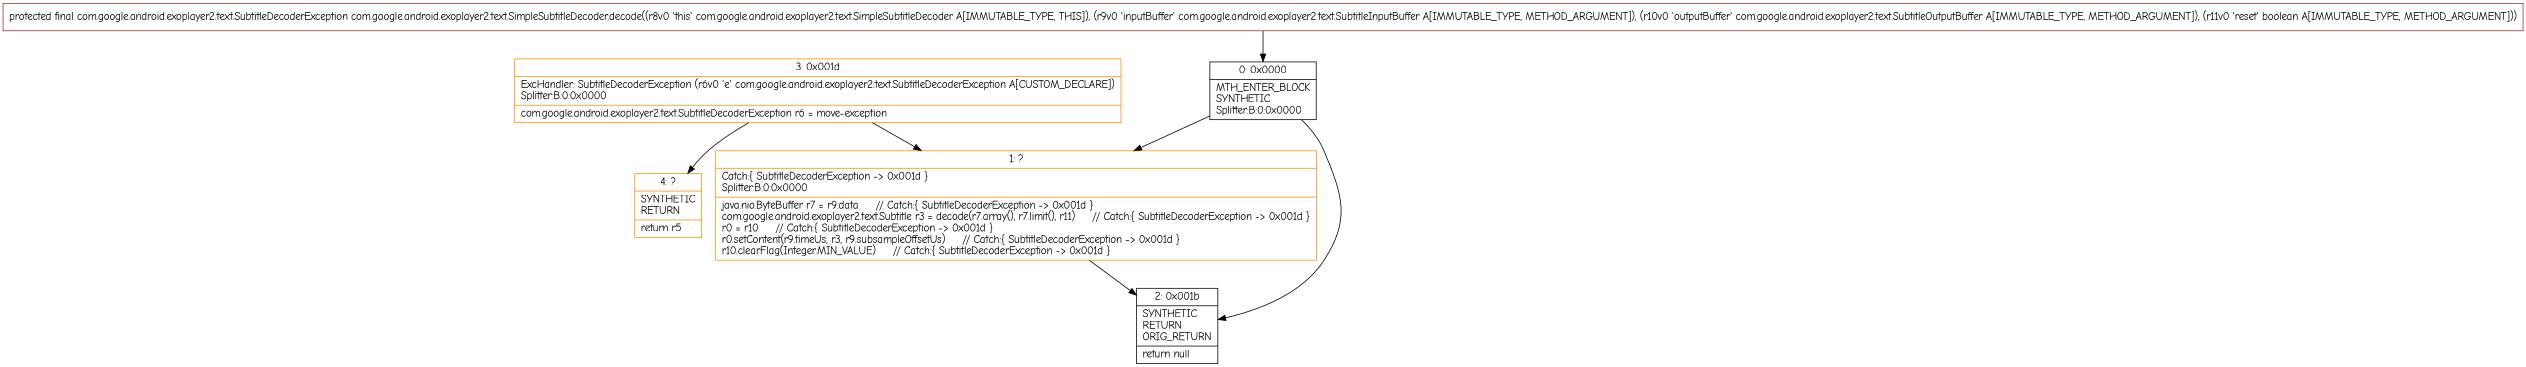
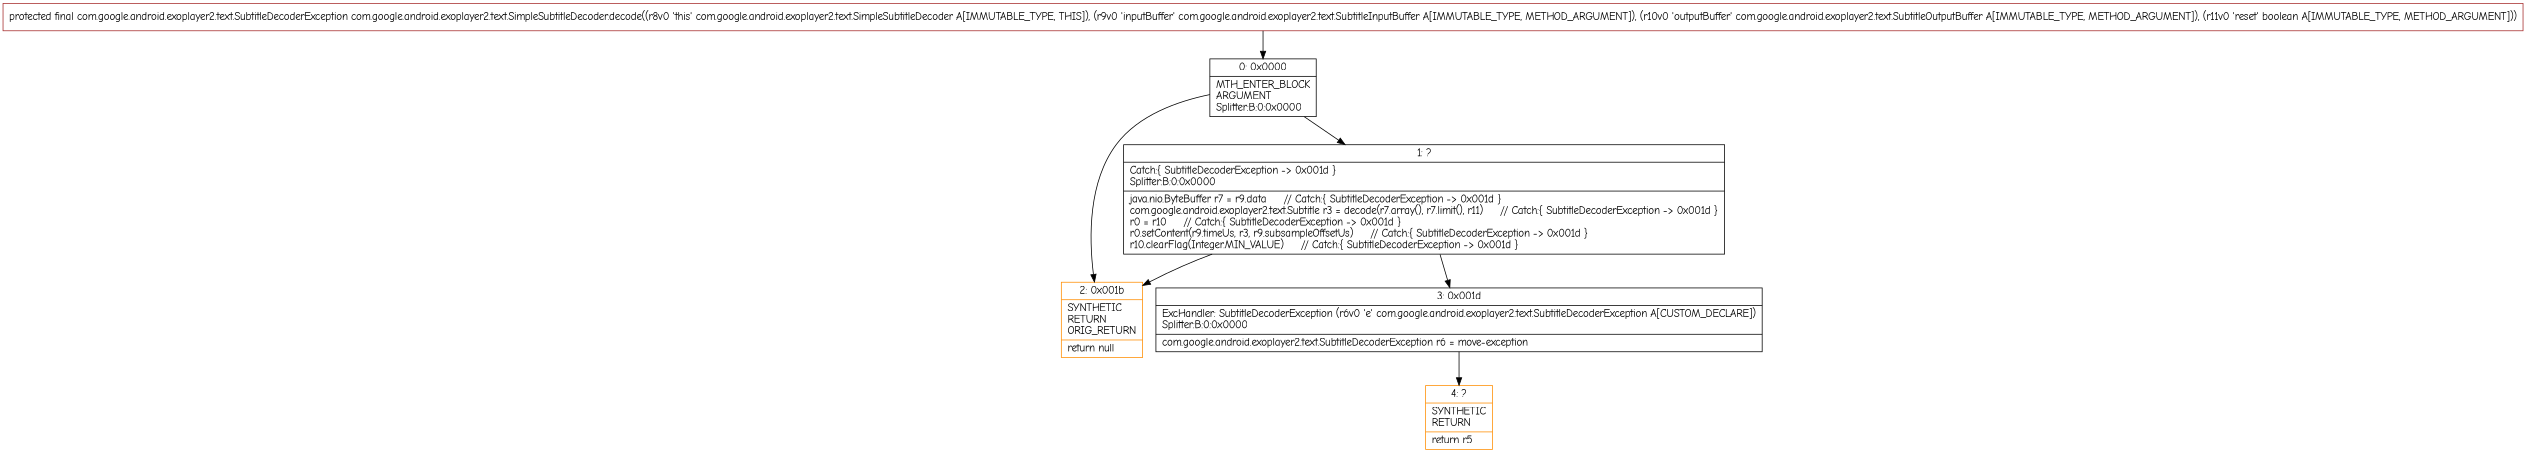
(818, 91) -> (1459, 320)
(1243, 99) -> (1244, 96)
(894, 135) -> (1444, 267)
(1016, 206) -> (1424, 199)
(1177, 326) -> (1102, 320)
